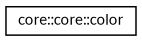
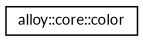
(71, 21) -> (72, 21)
